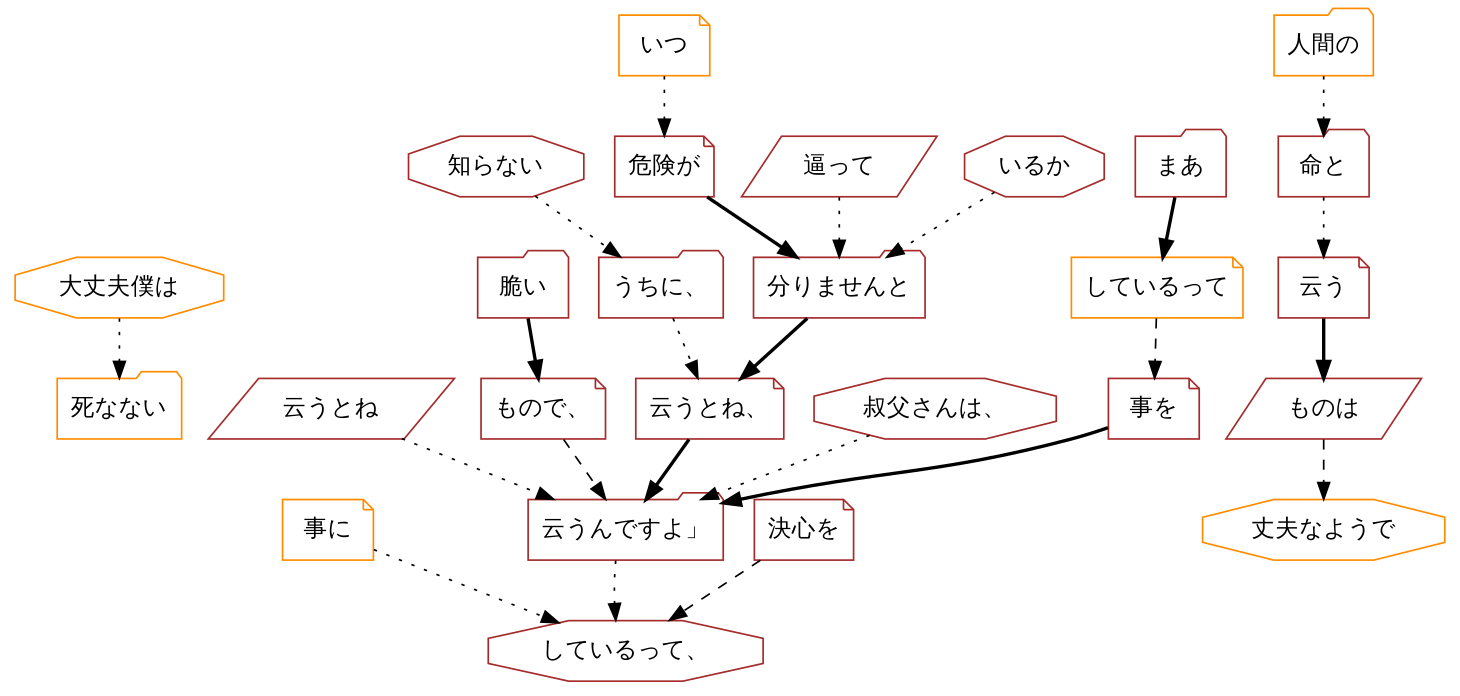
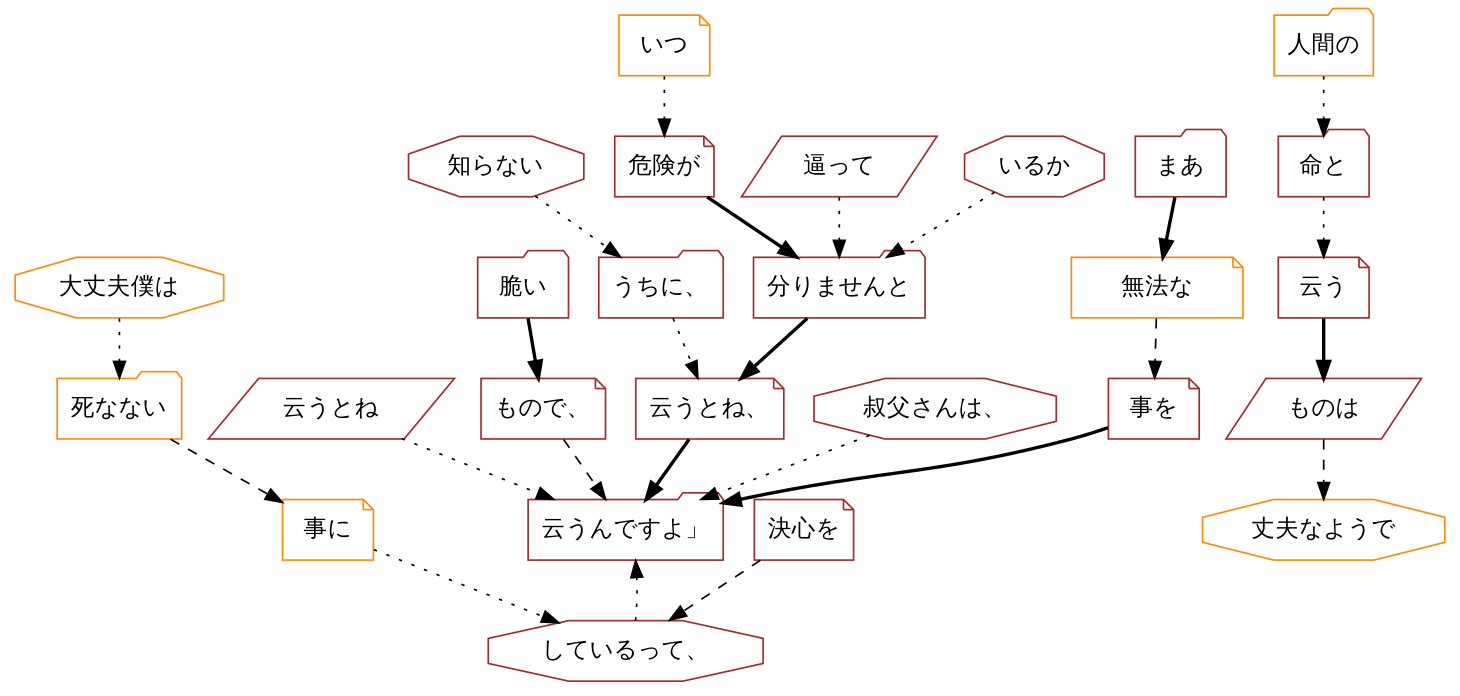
(1157, 288) -> (1157, 288)
none -> (219, 467)
(614, 582) -> (637, 599)
